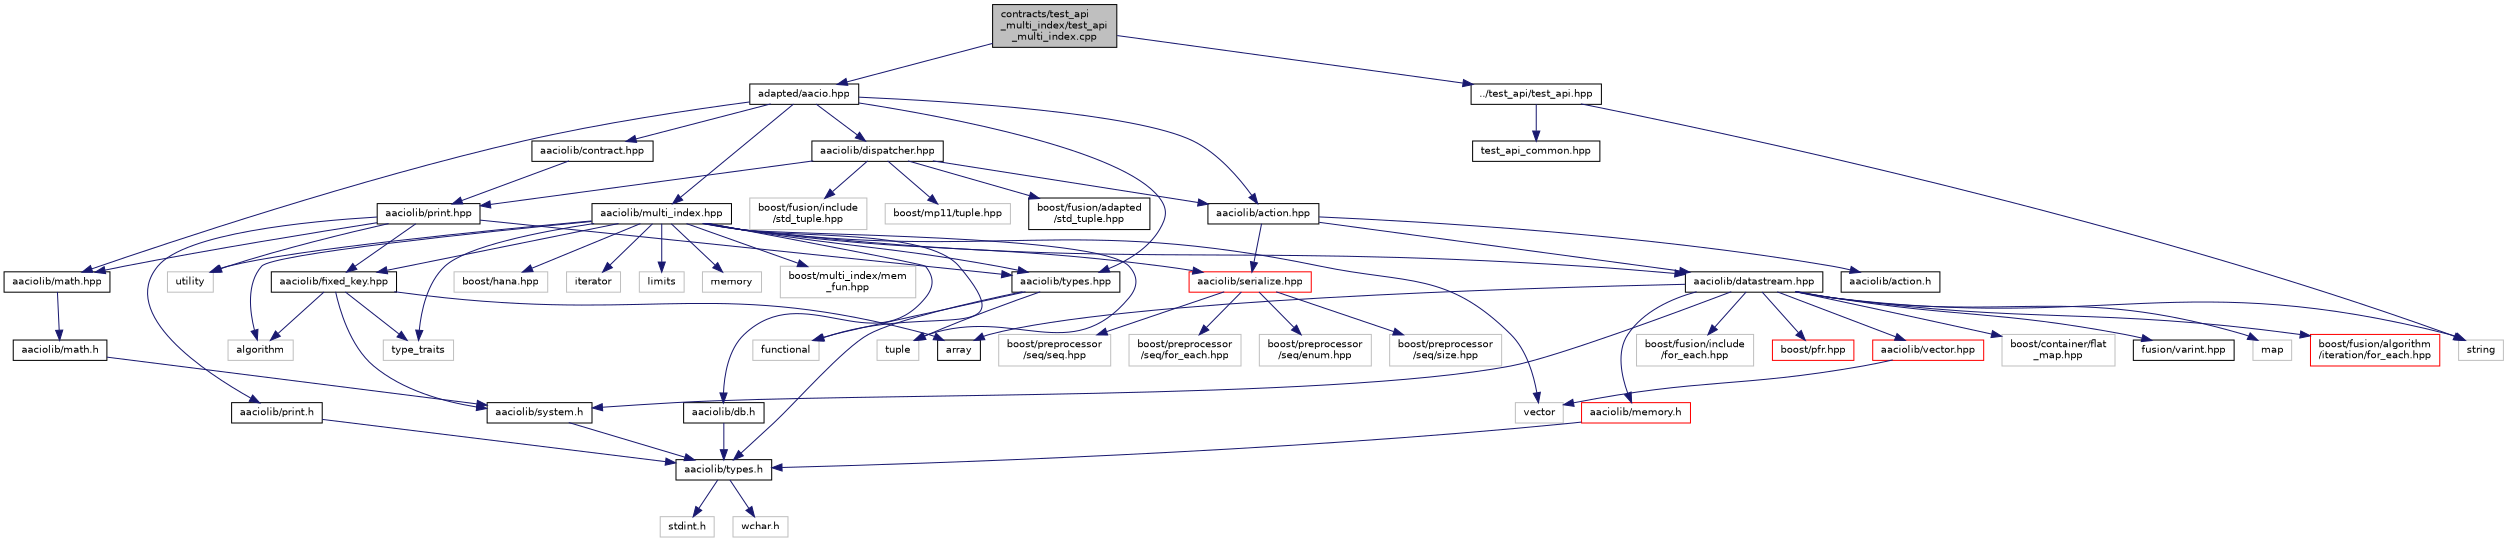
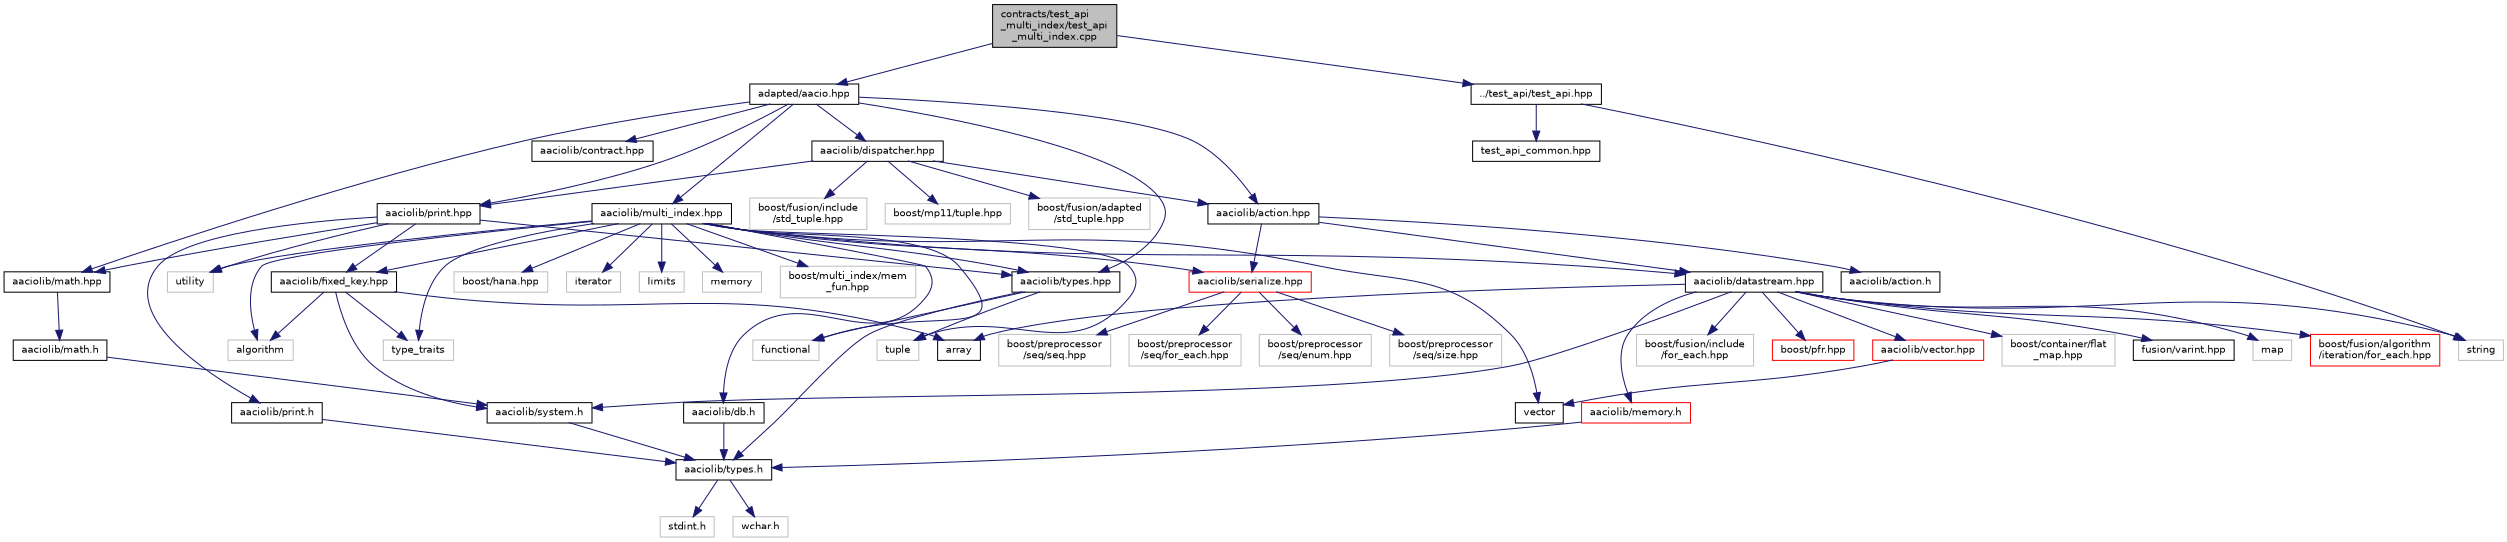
(515, 181) -> (644, 167)
(1089, 214) -> (1089, 214)
(1539, 413) -> (1539, 413)
